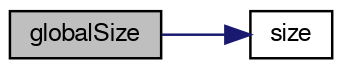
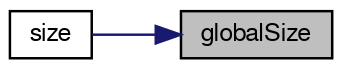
(193, 35) -> (124, 35)
